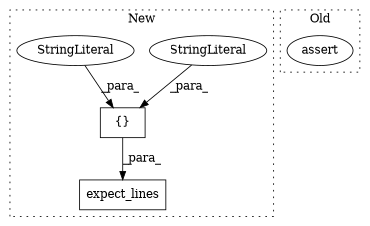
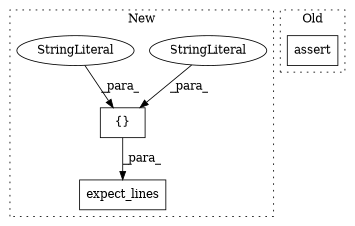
(320, 51) -> (313, 51)
